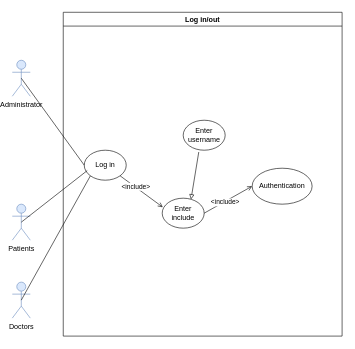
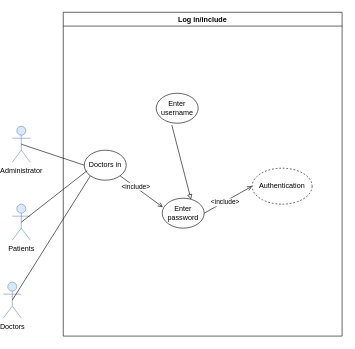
(203, 20) -> (203, 20)
(21, 78) -> (21, 144)
(204, 135) -> (177, 108)
(105, 165) -> (105, 165)
(282, 186) -> (282, 186)
(183, 213) -> (183, 213)
(21, 300) -> (12, 300)
